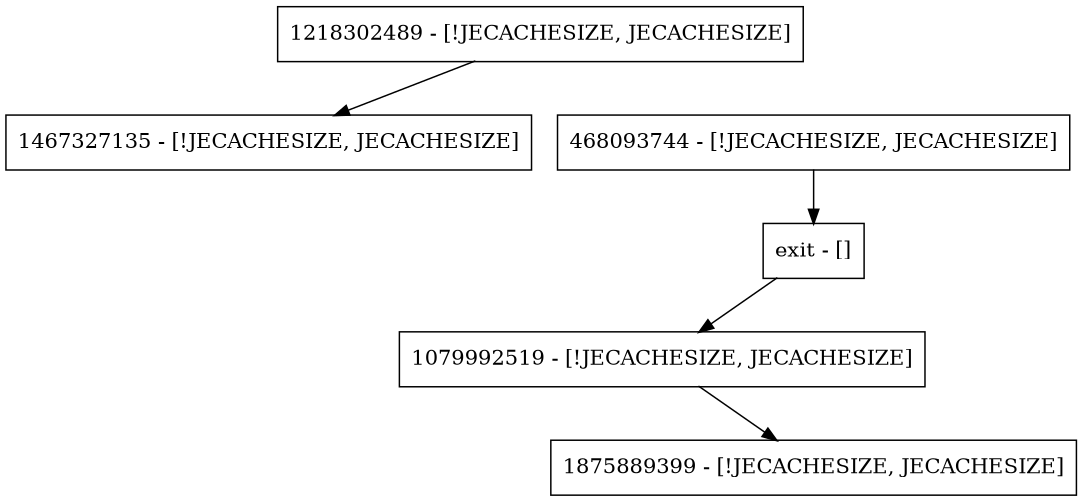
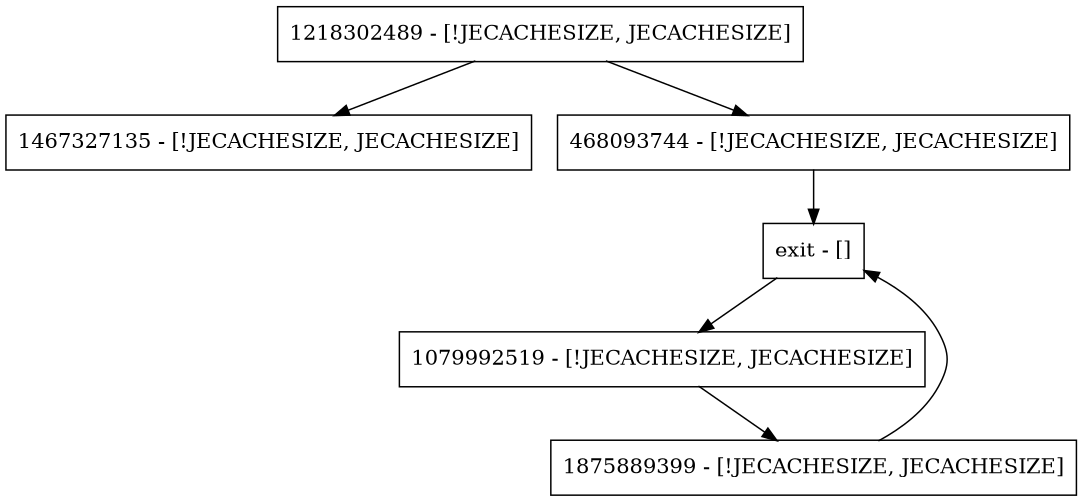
none -> (670, 86)
none -> (947, 359)
